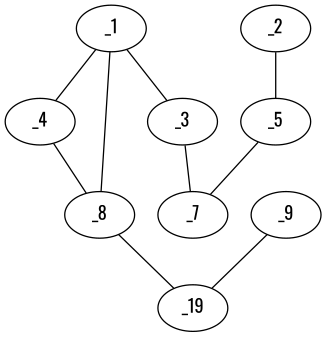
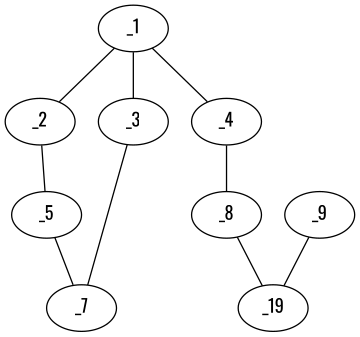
(105, 122) -> (87, 75)
